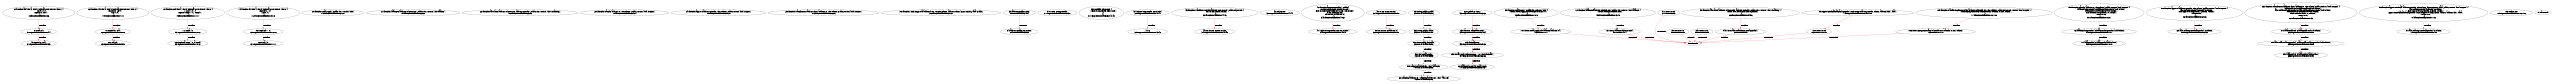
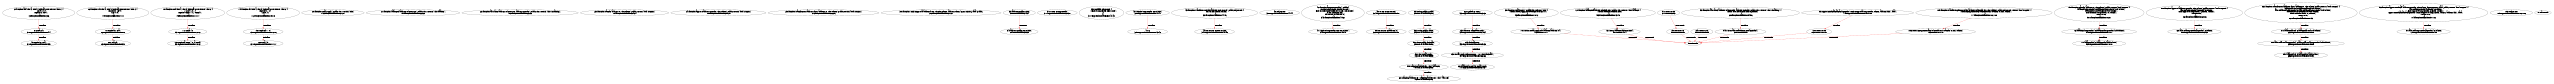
(1659, 37) -> (1673, 22)
(1691, 38) -> (1691, 38)
(1724, 38) -> (1724, 38)
